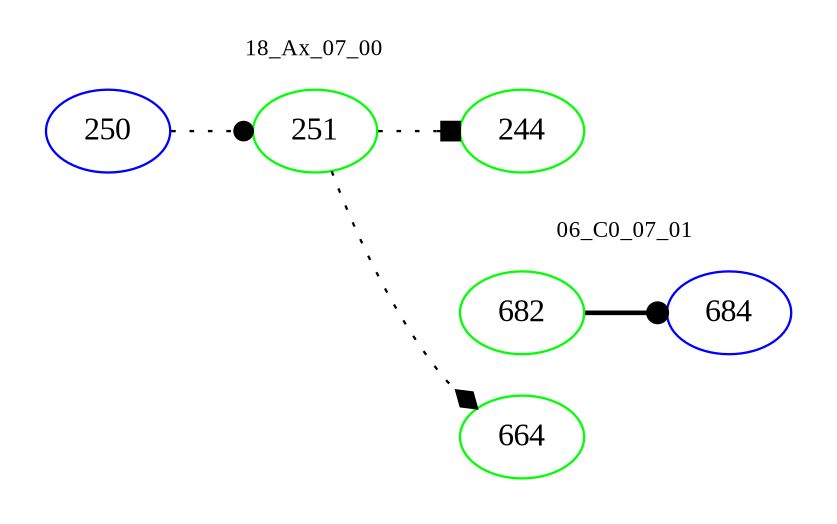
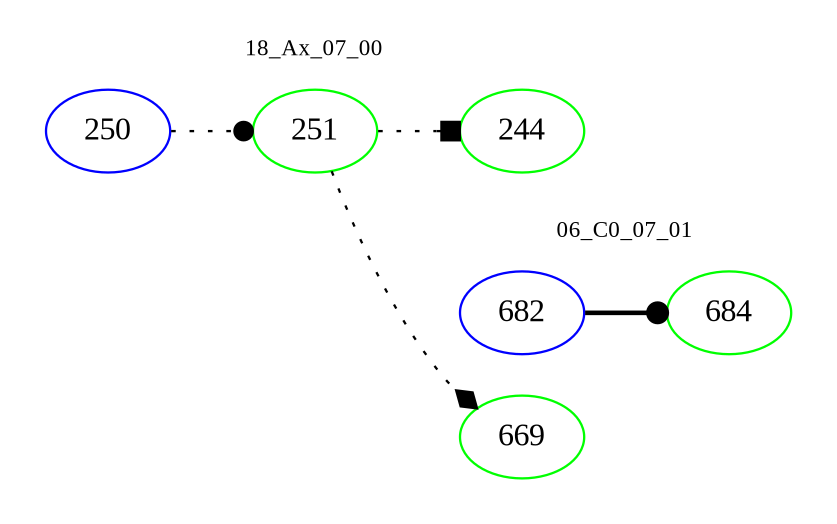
(522, 313) -> (522, 313)
(729, 313) -> (729, 313)
(522, 437) -> (522, 437)
